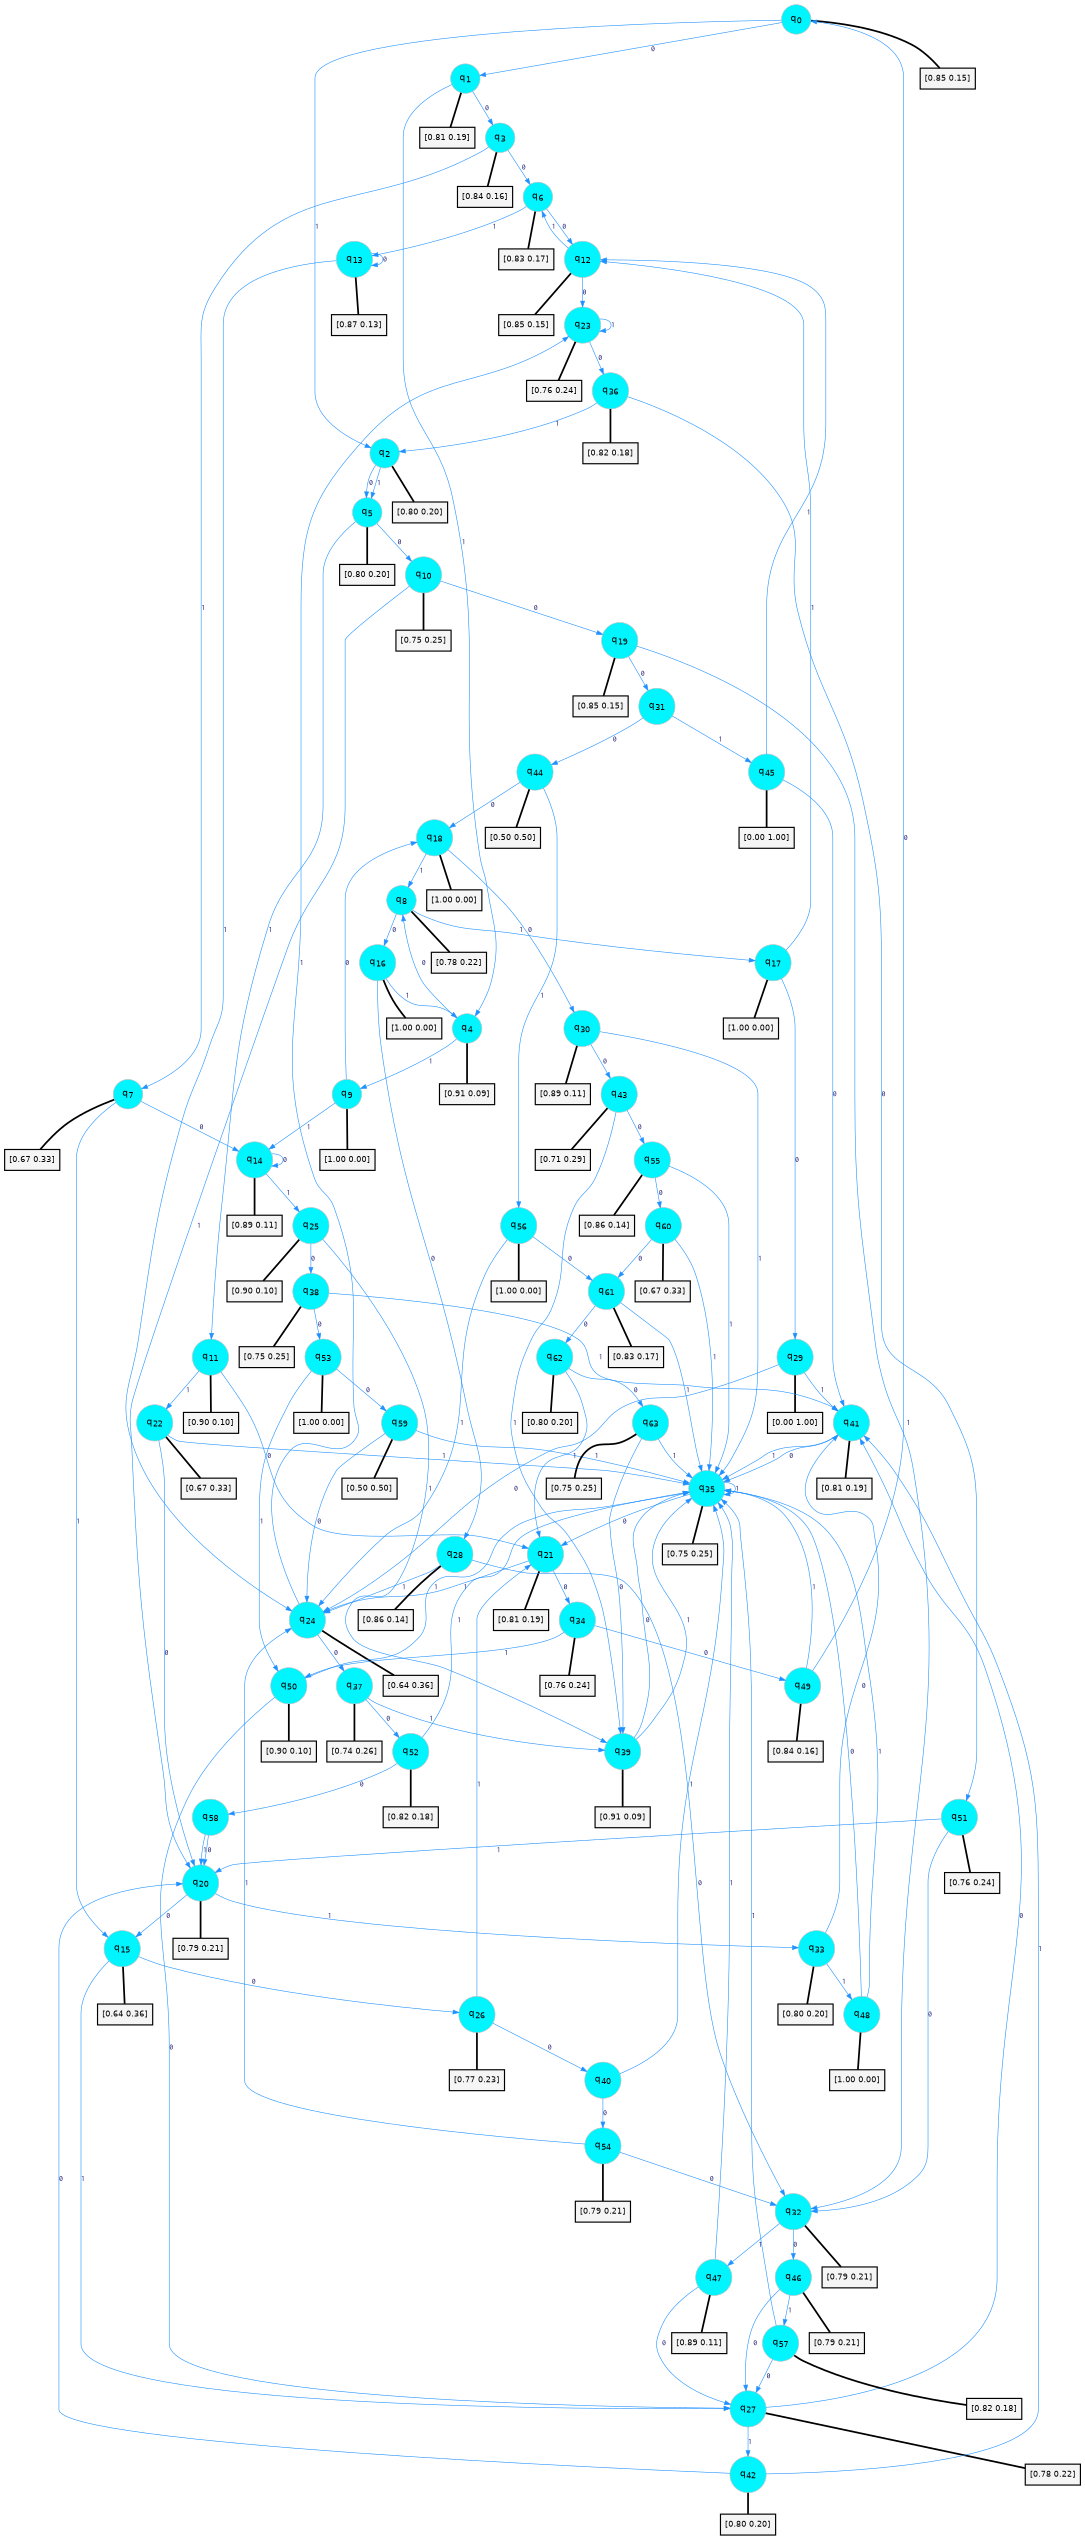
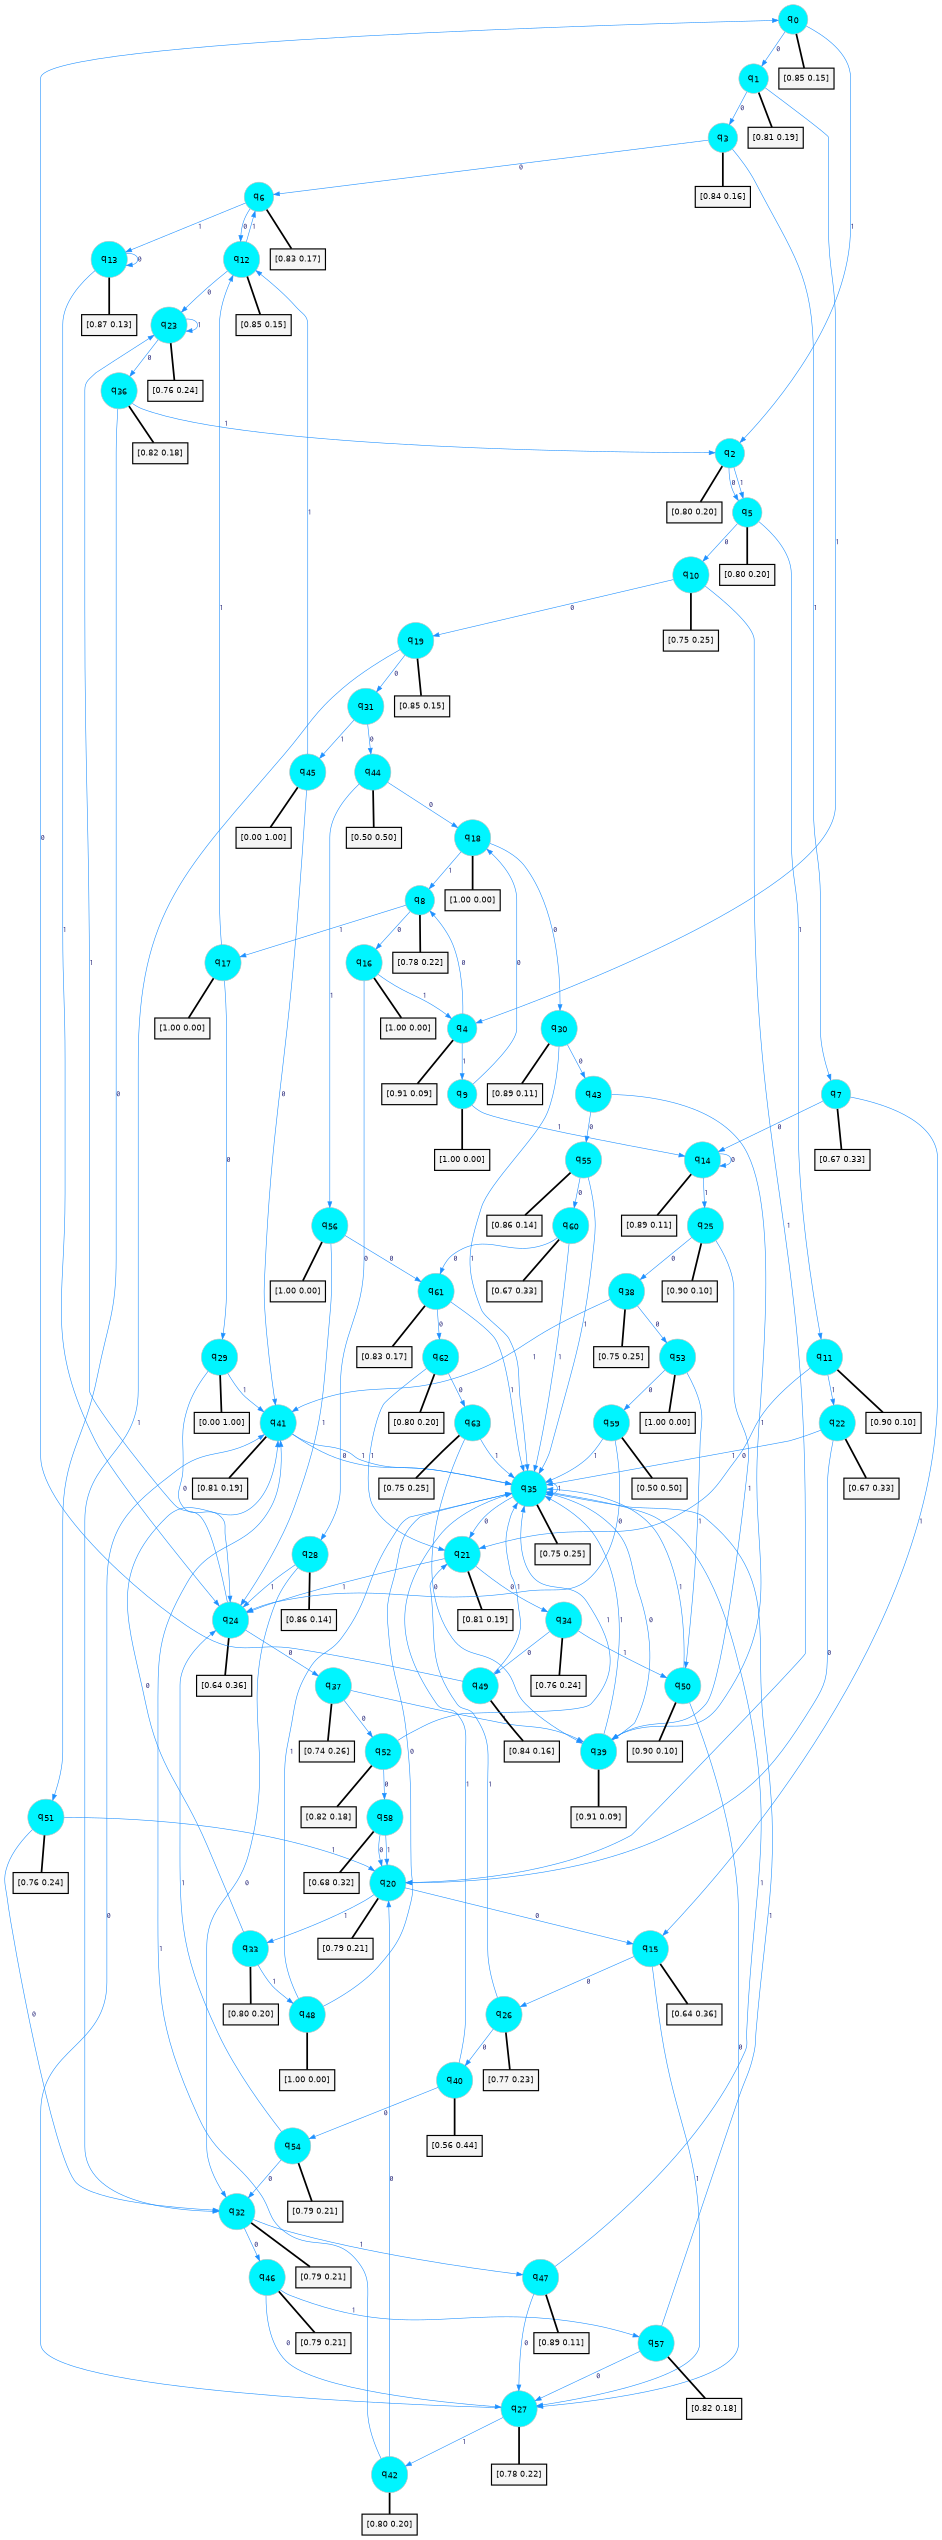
(563, 1160) -> none
none -> (332, 1883)
none -> (455, 2146)
